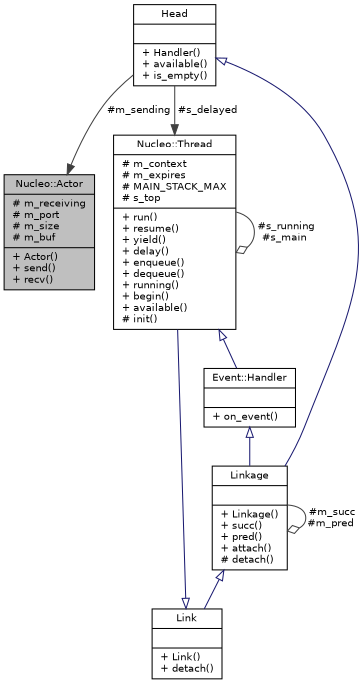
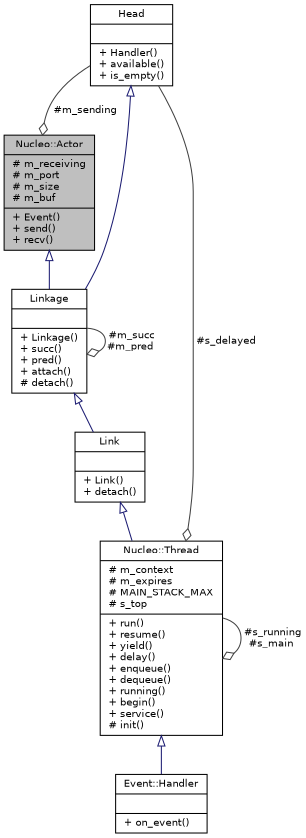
(175, 105) -> (193, 304)
(96, 116) -> (61, 90)
(35, 257) -> (36, 217)
(155, 308) -> (137, 714)
(250, 452) -> (49, 275)
